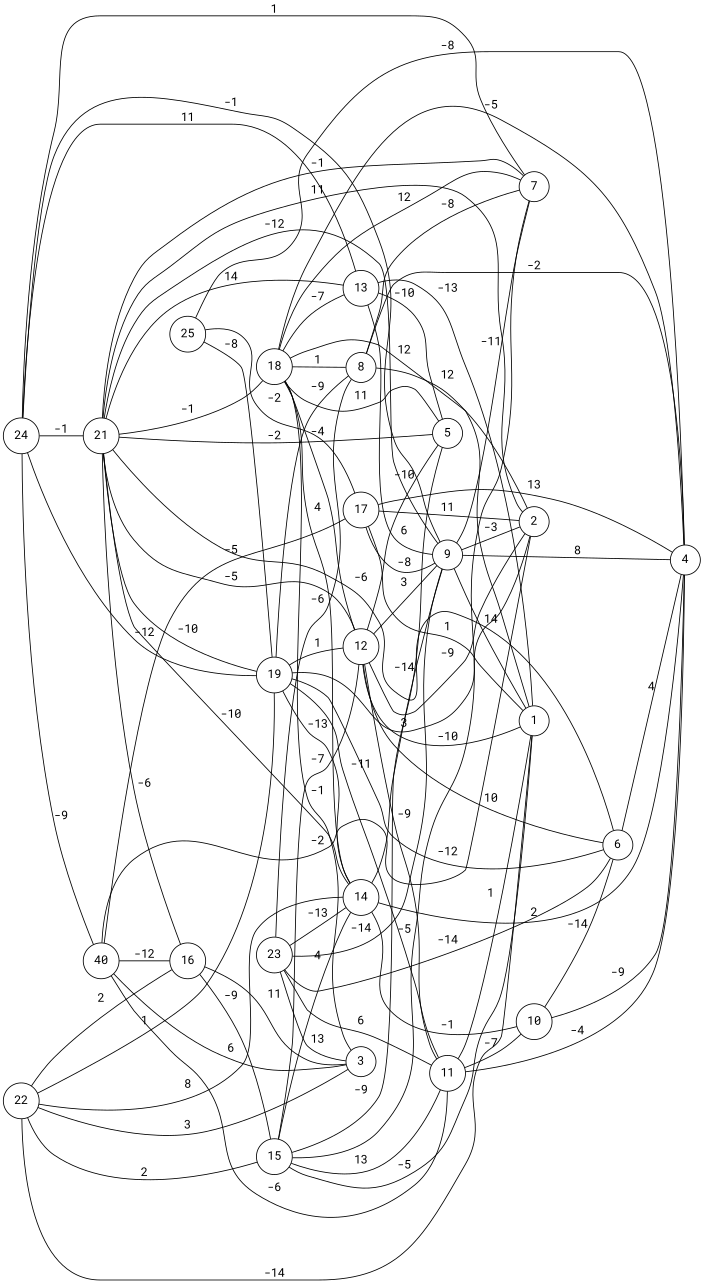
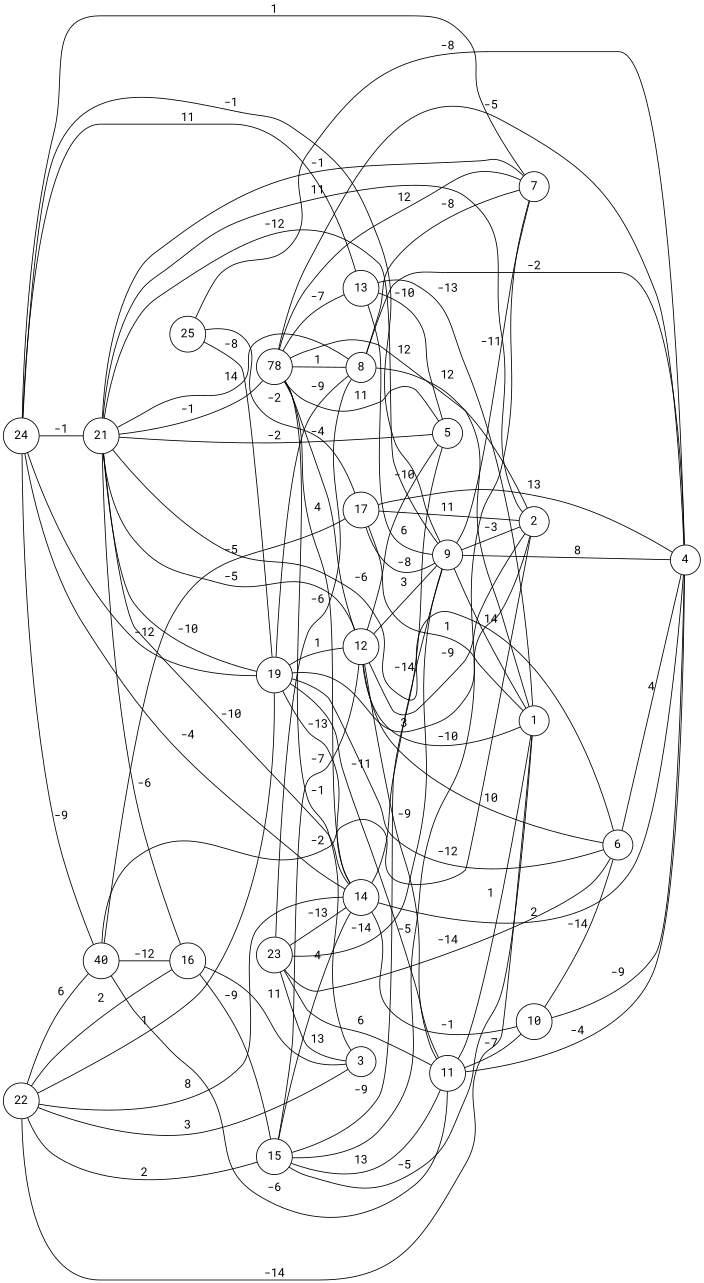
(192, 297) -> (240, 384)
(274, 367) -> (274, 367)
none -> (138, 704)
(218, 1053) -> (51, 1025)
